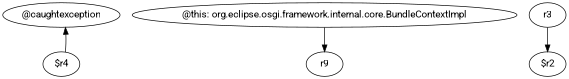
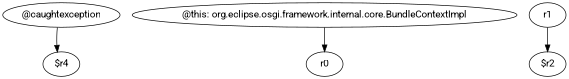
(548, 15) -> (548, 15)
(66, 43) -> (57, 36)
(325, 64) -> (325, 64)
